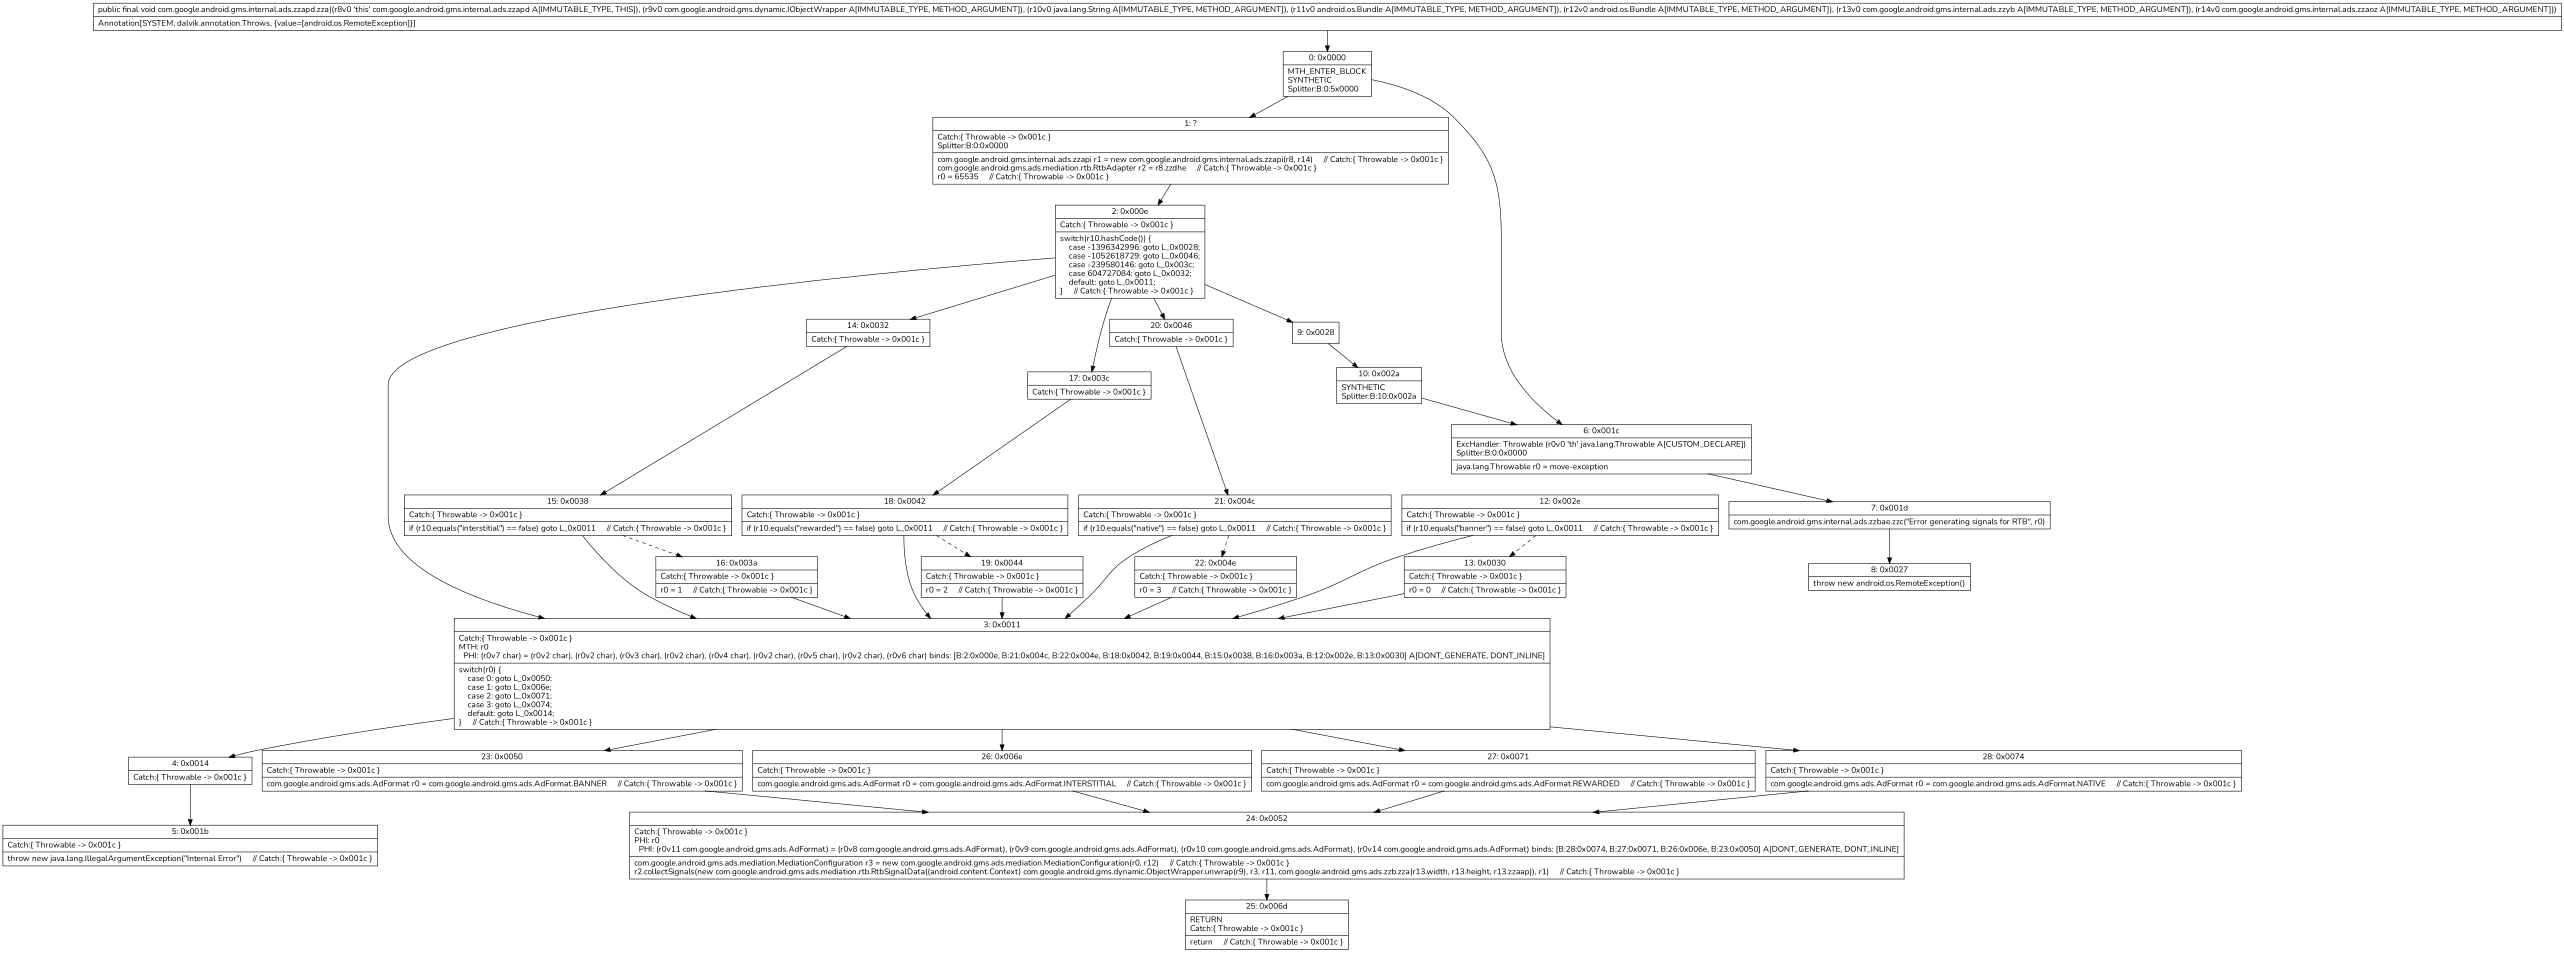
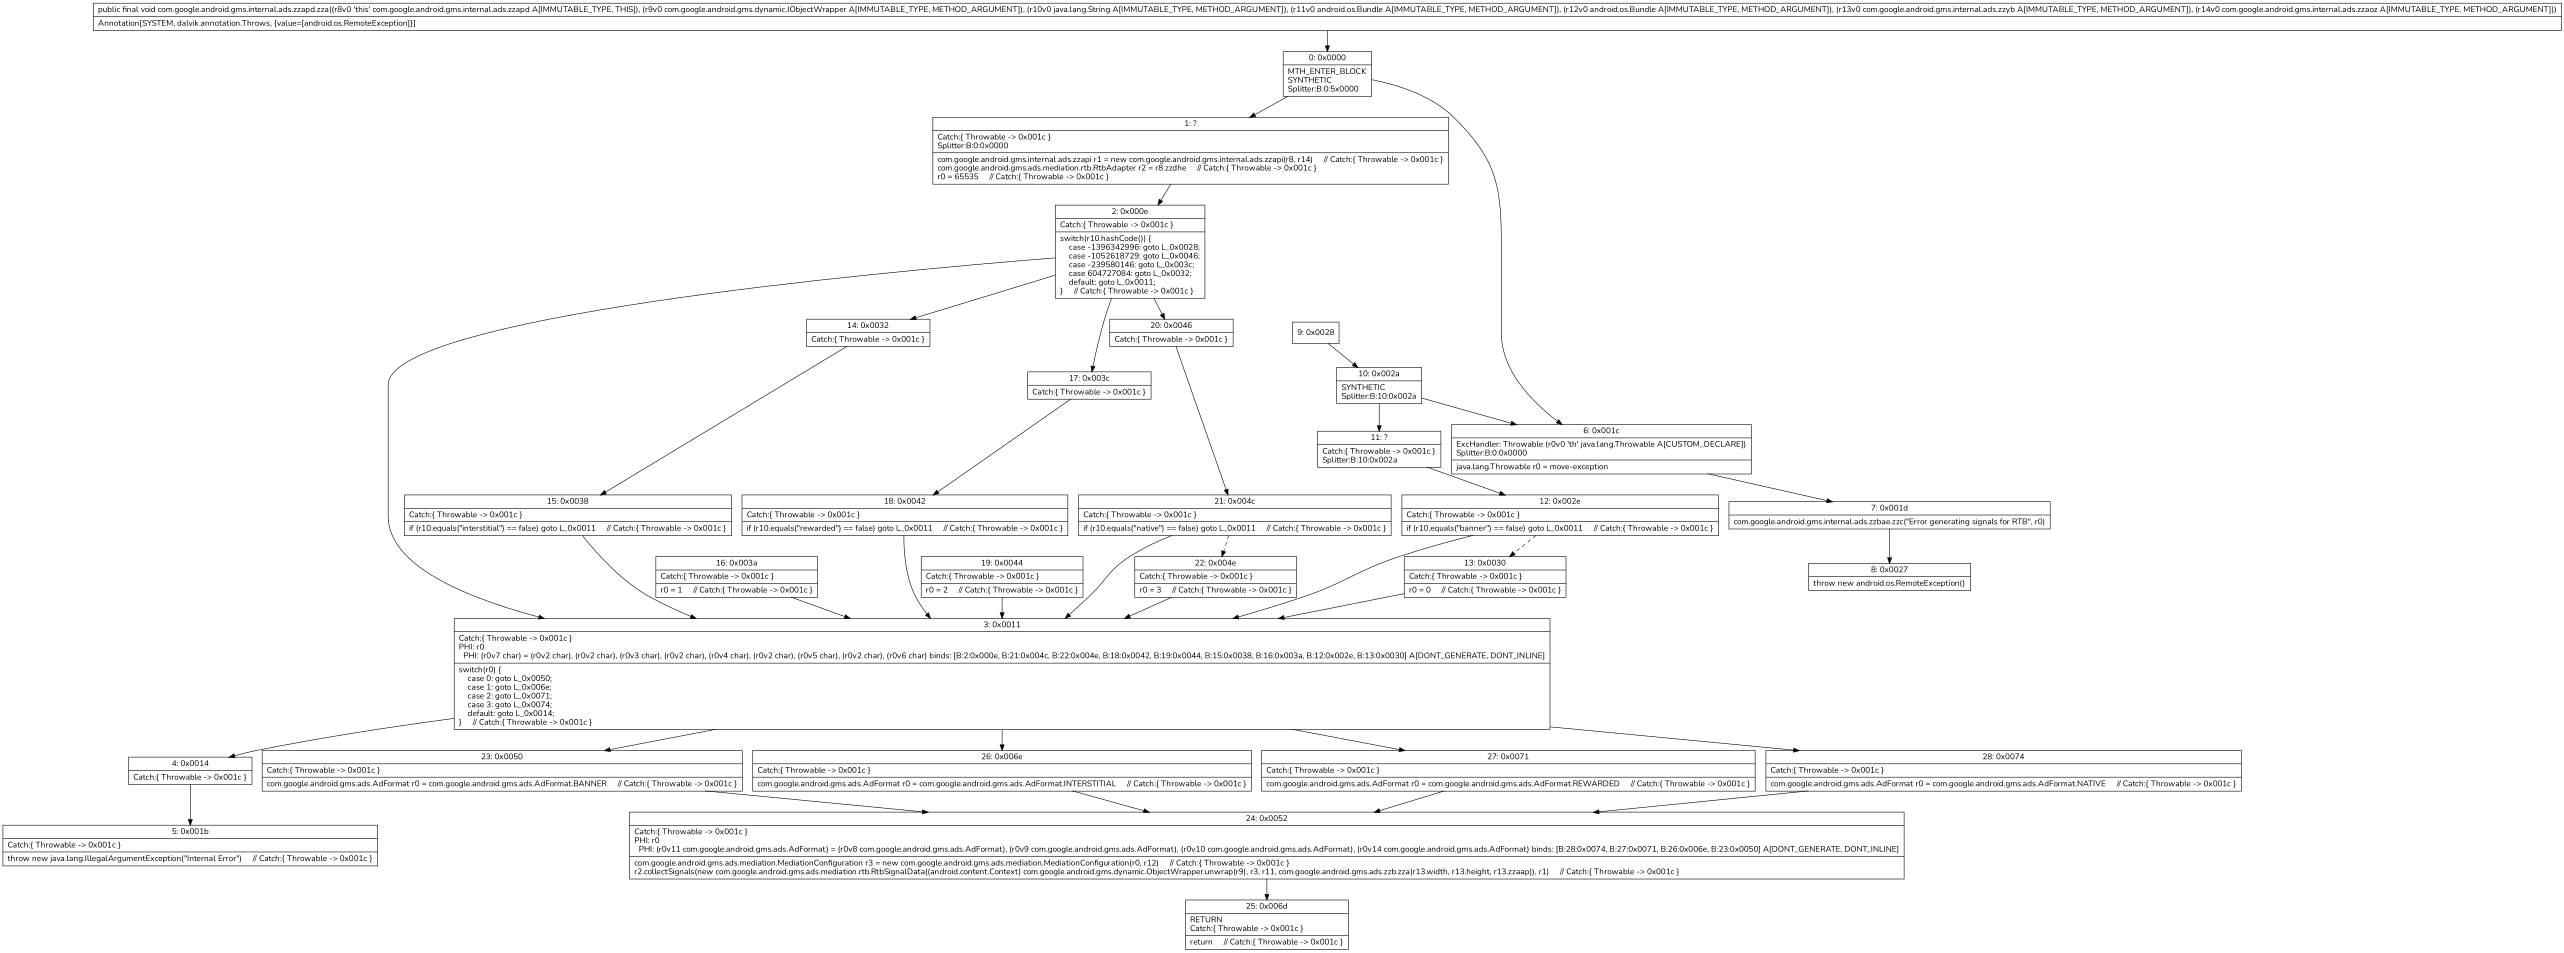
(1246, 302) -> none
none -> (1379, 449)
(650, 545) -> none
(951, 545) -> none
(475, 647) -> (473, 647)
